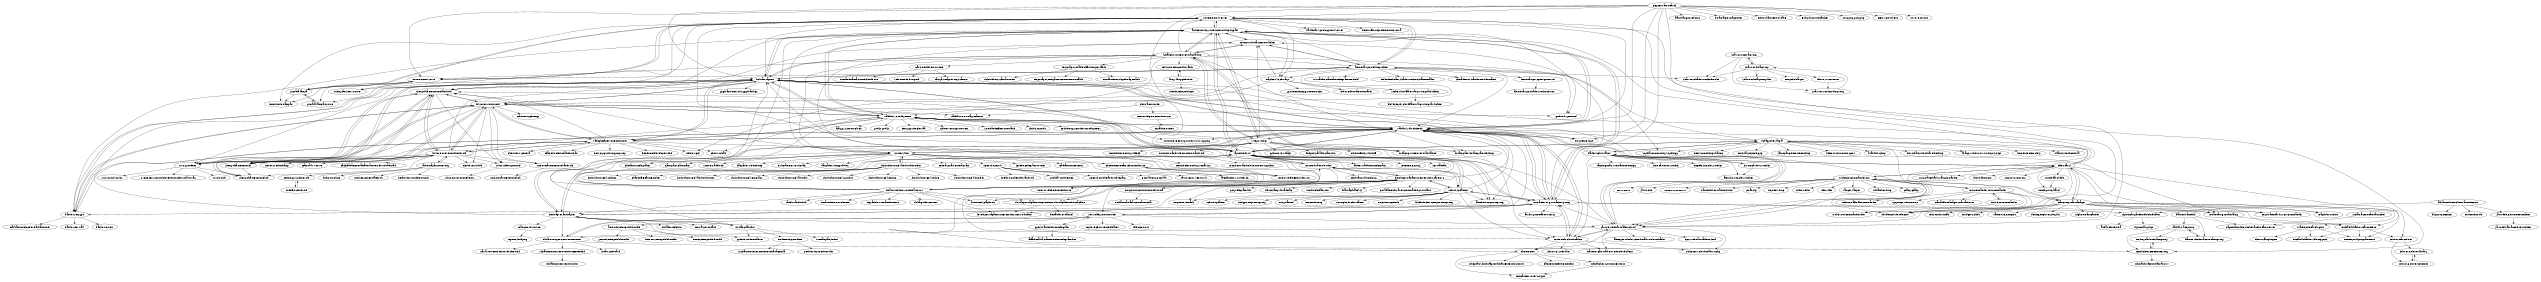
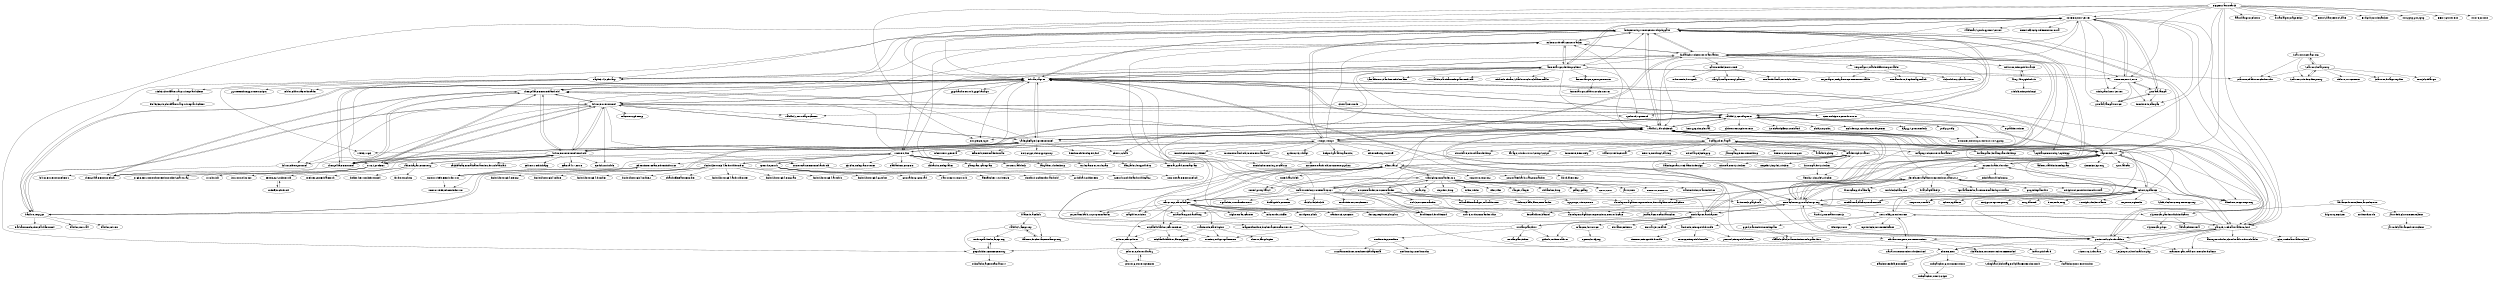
(1828, 85) -> (2311, 73)
none -> (1152, 125)
none -> (2066, 217)
